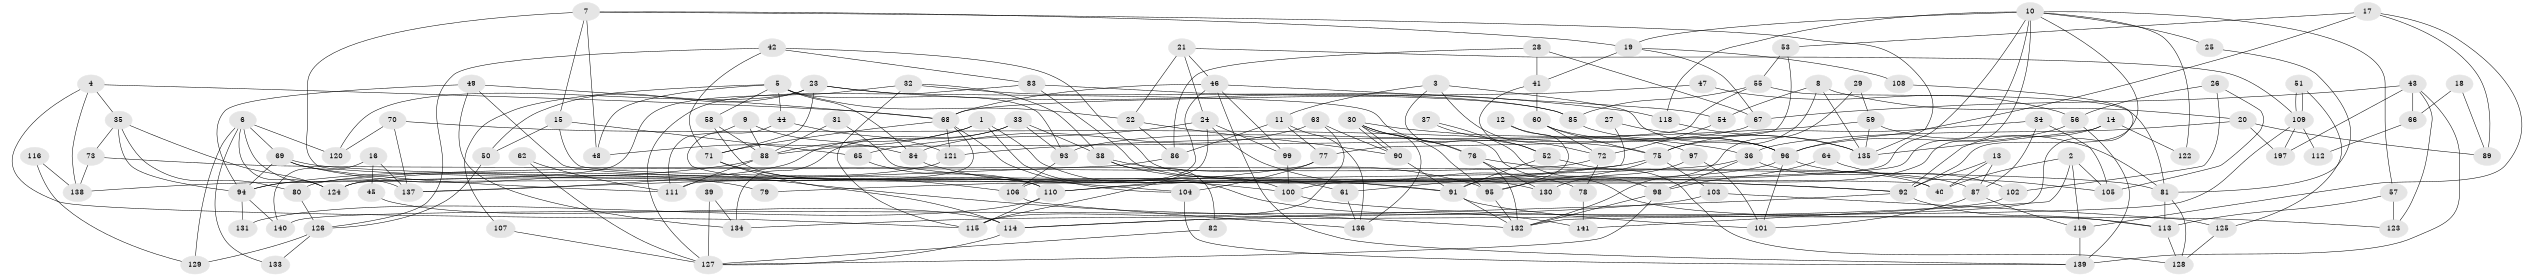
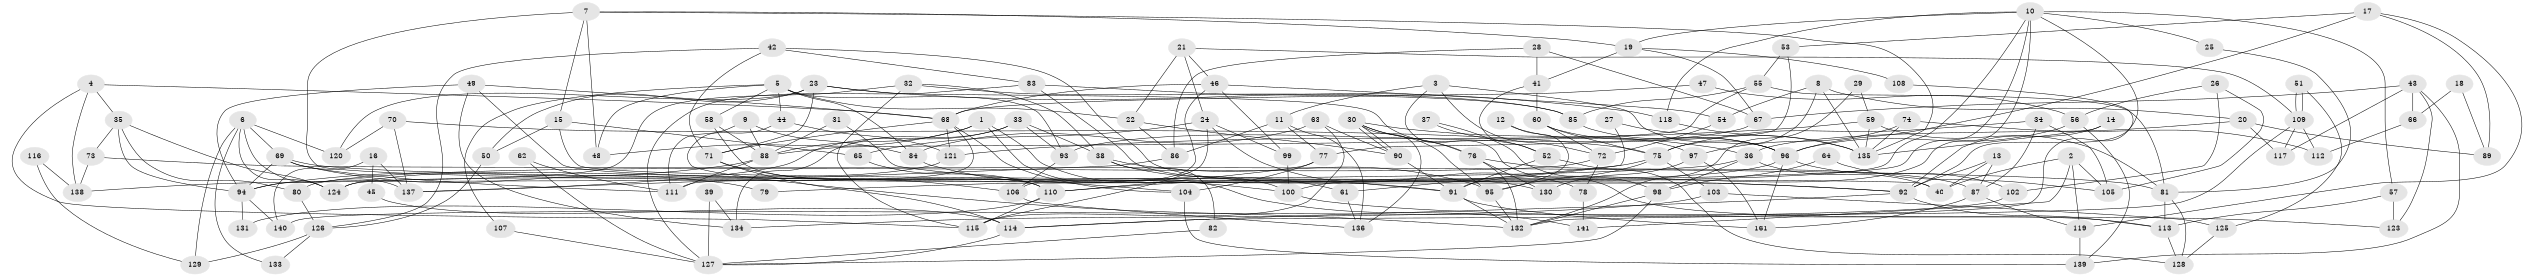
none -> (1907, 120)
(2185, 156) -> none
(2281, 156) -> (2281, 156)
(1761, 229) -> (1761, 229)
(1602, 255) -> none
